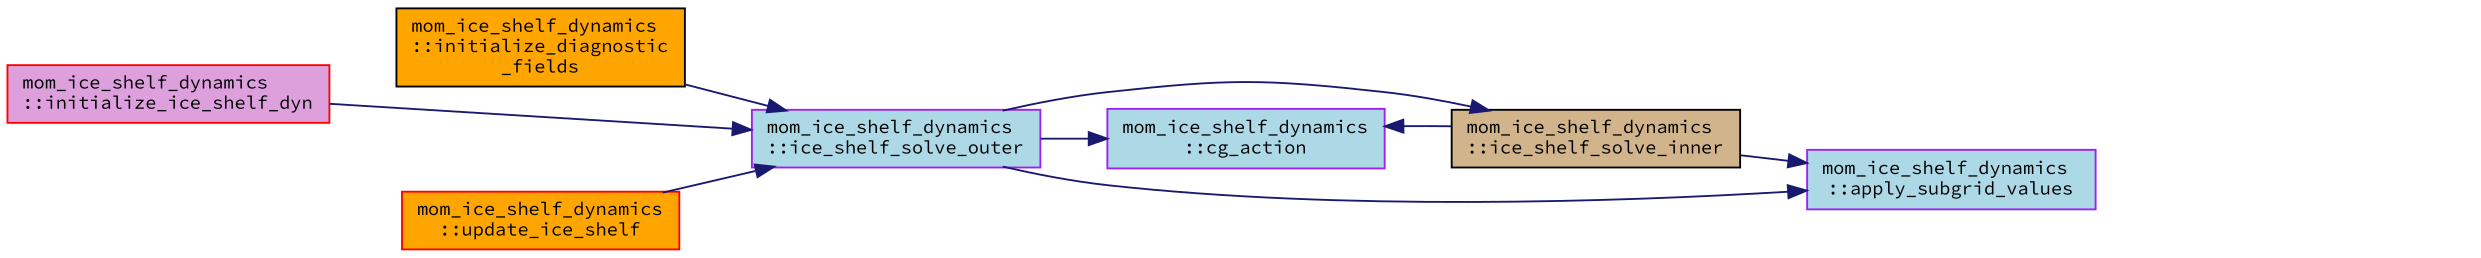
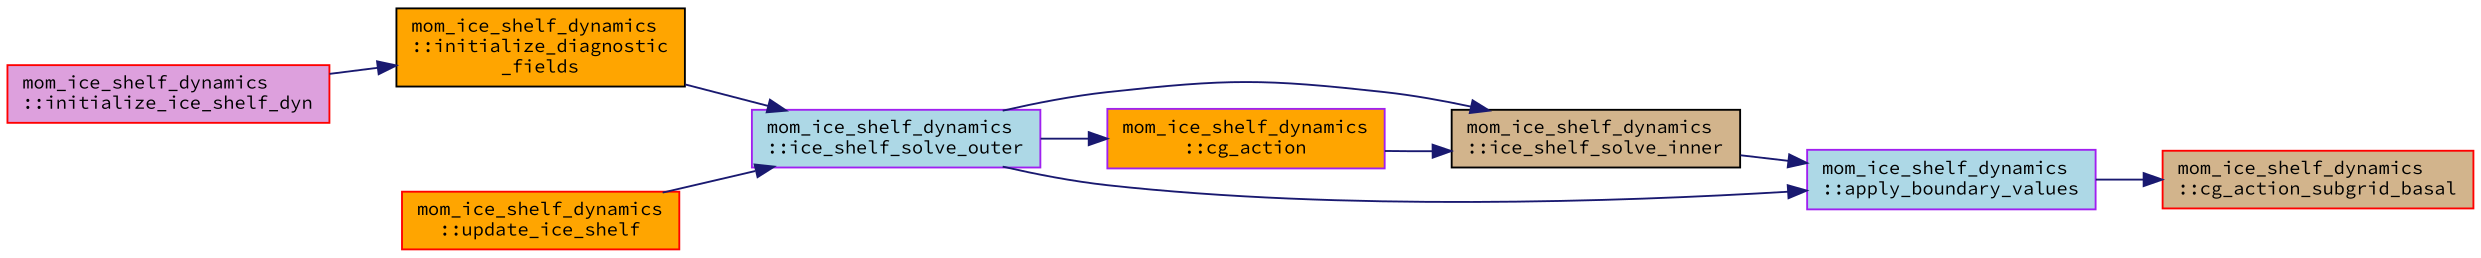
(531, 116) -> (354, 71)
(1428, 126) -> (1409, 151)
(1246, 139) -> (1246, 139)
(1951, 180) -> (1951, 180)
none -> (2318, 180)
